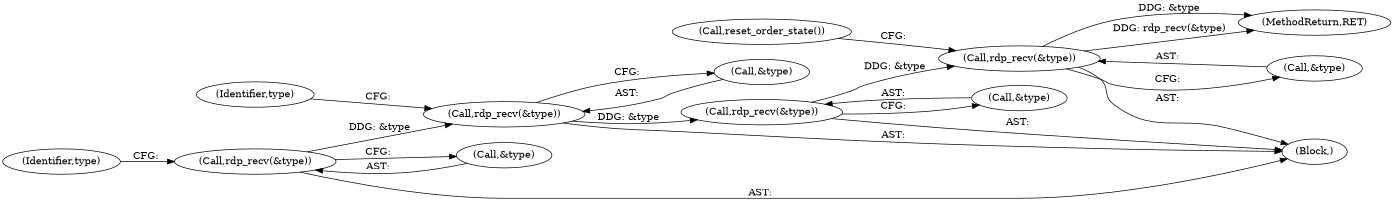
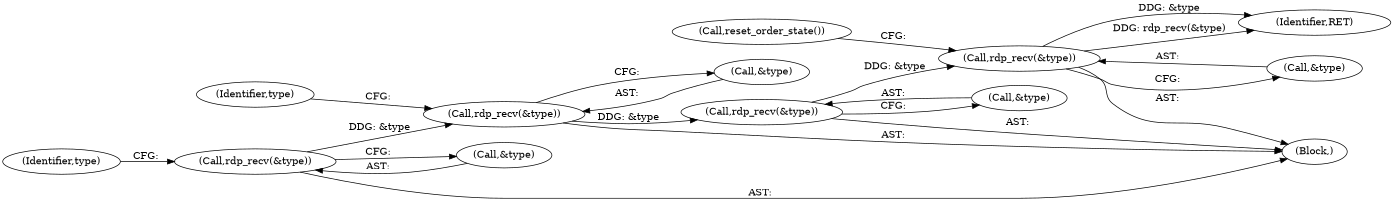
(1315, 23) -> (1315, 23)
